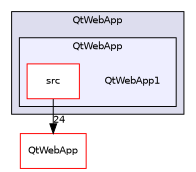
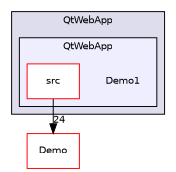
(133, 81) -> (123, 81)
(53, 151) -> (53, 151)
